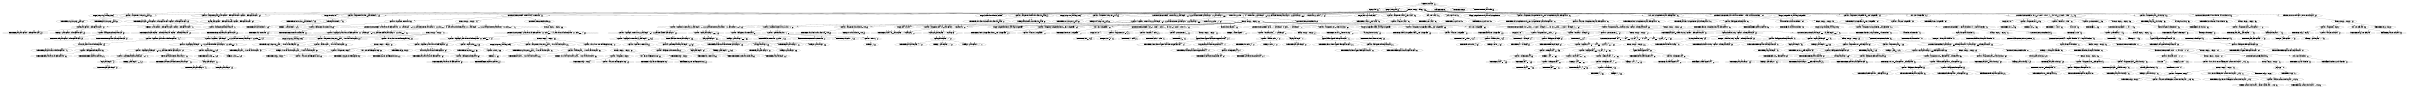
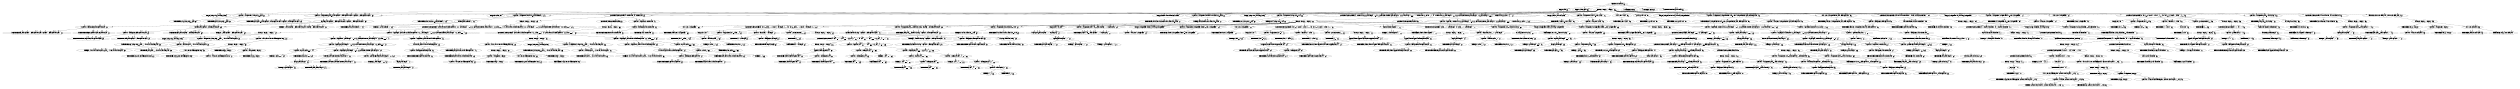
(1641, 21) -> none
none -> (1424, 33)
(2118, 74) -> none
